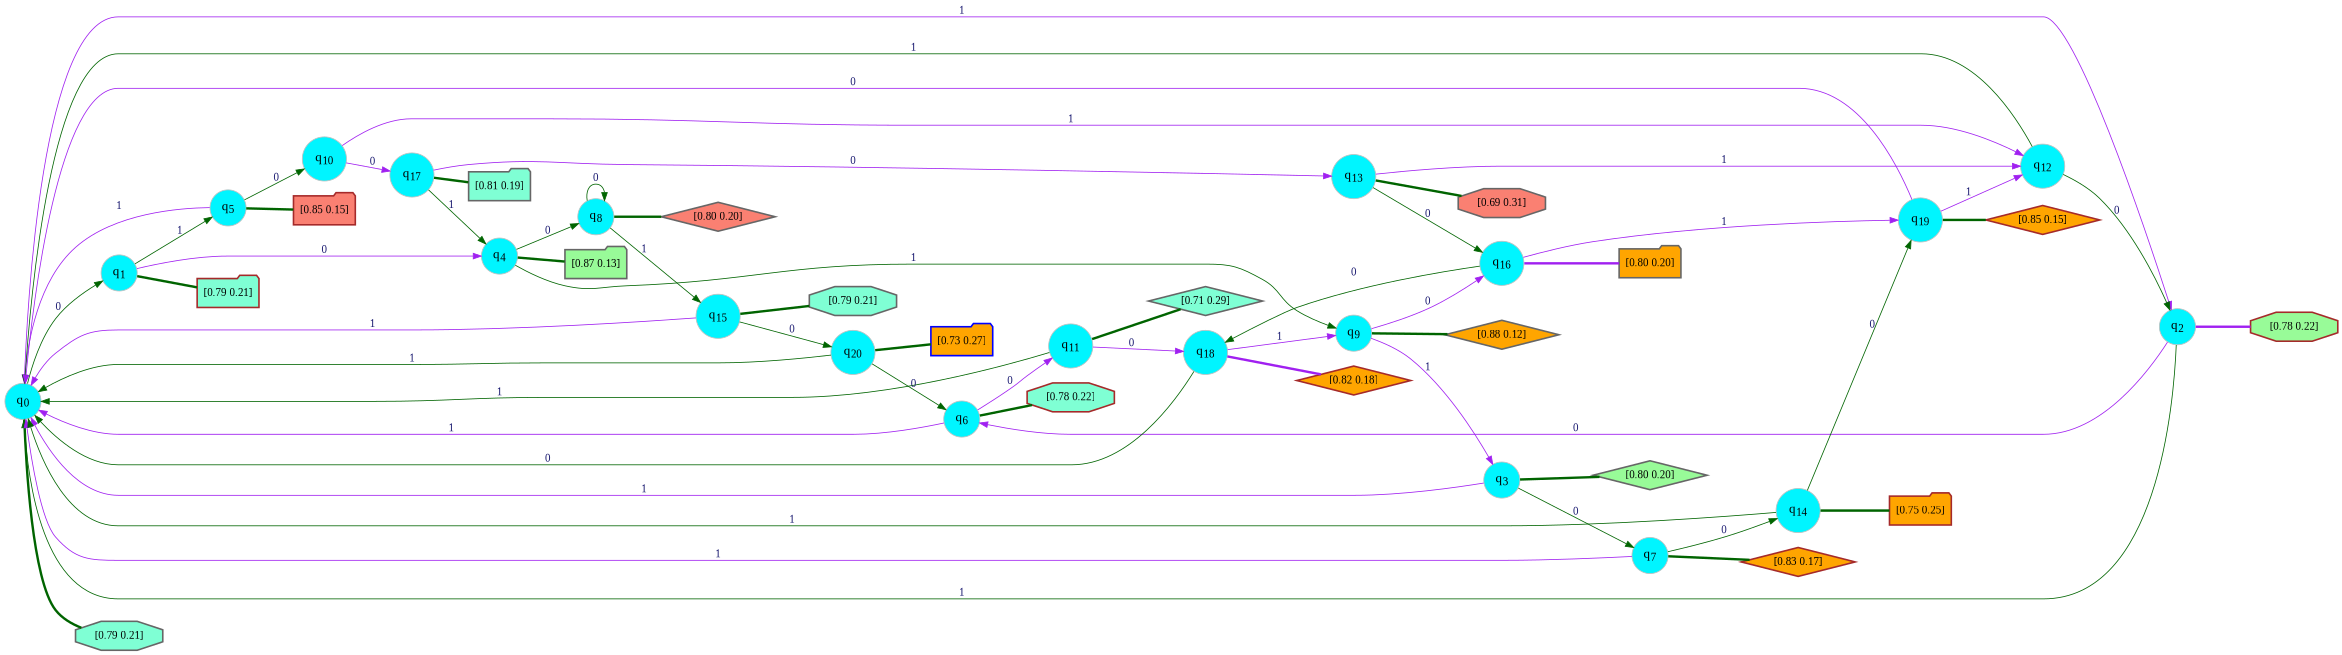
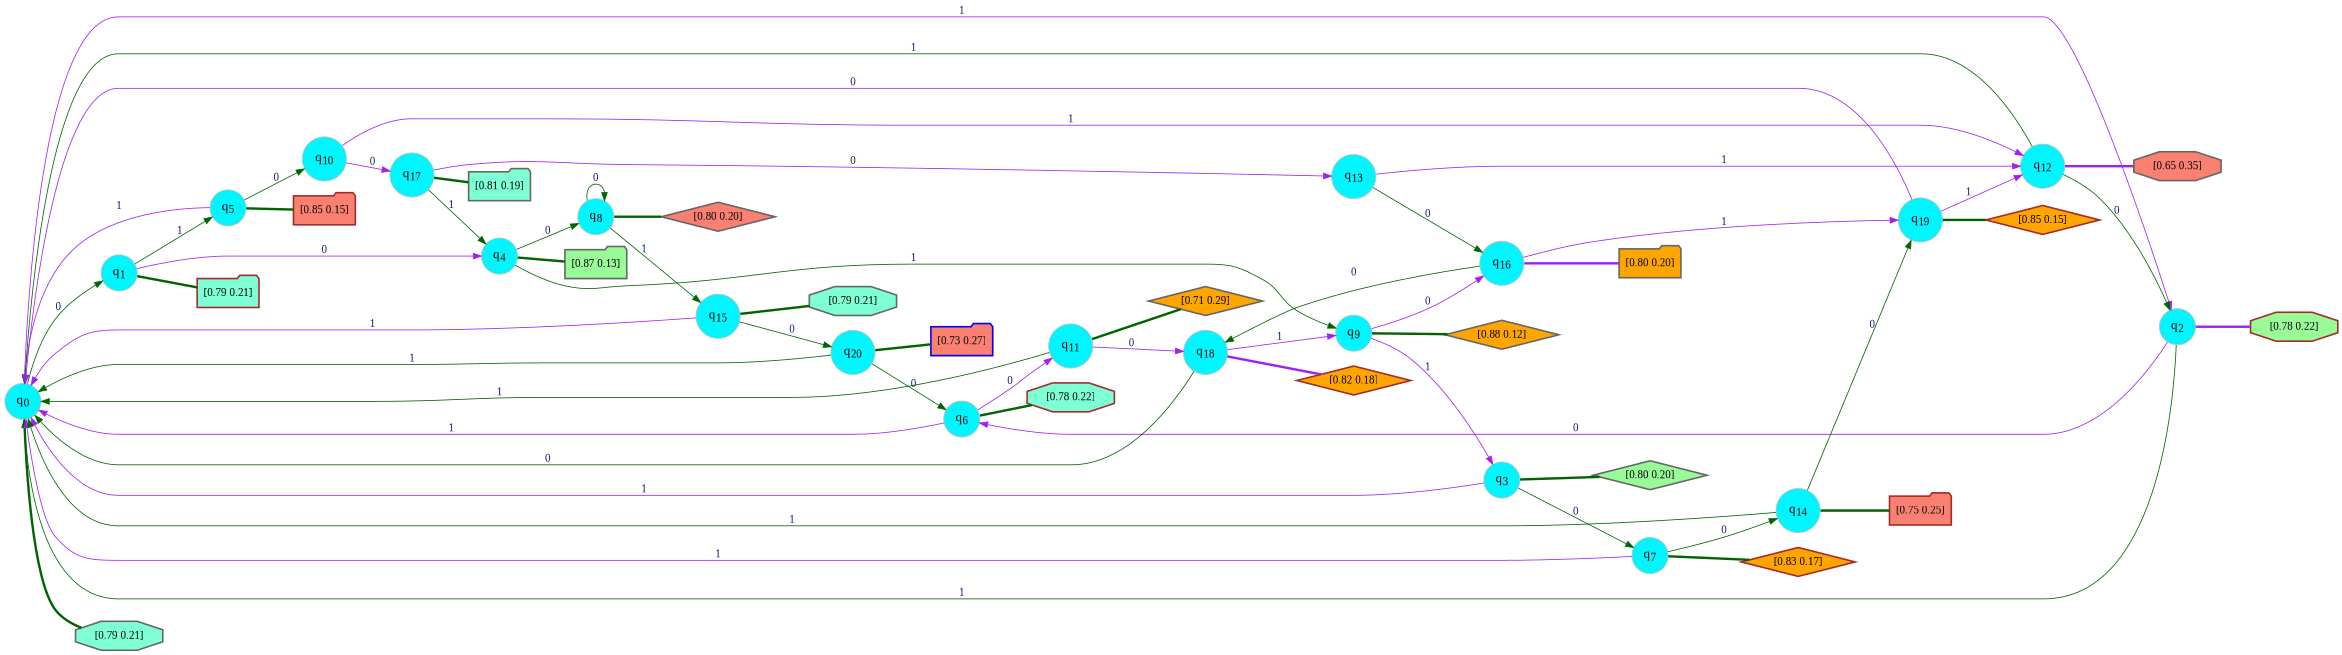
none -> (2177, 166)
(1502, 203) -> none
(1206, 301) -> (1206, 301)
(962, 341) -> (962, 341)
(1920, 511) -> (1920, 511)
